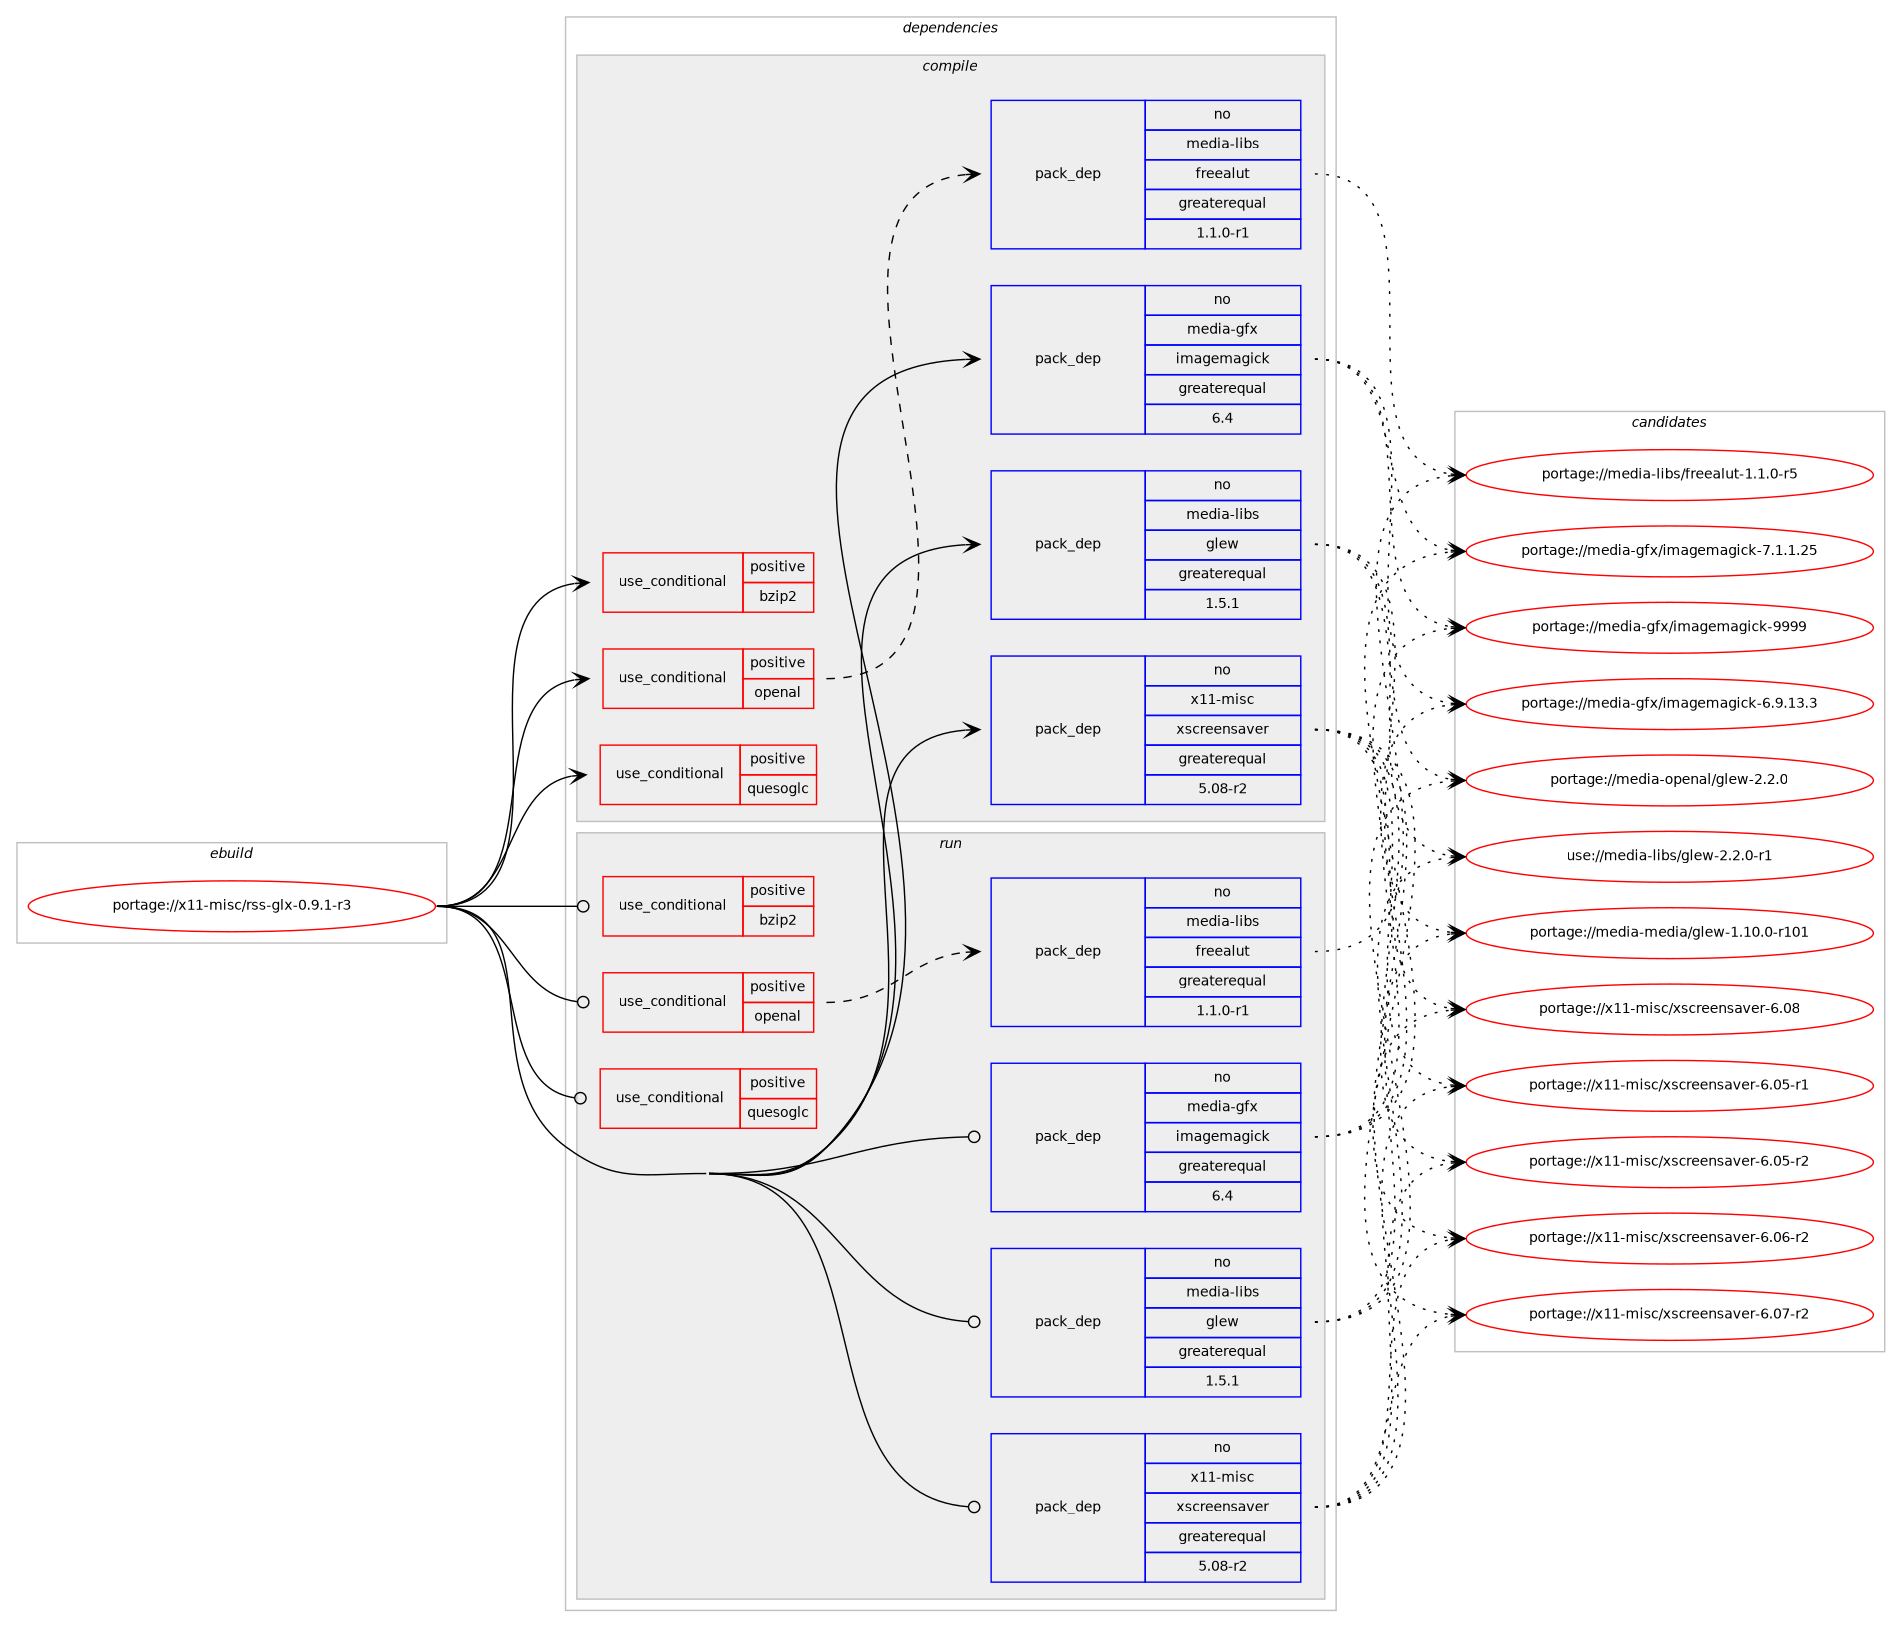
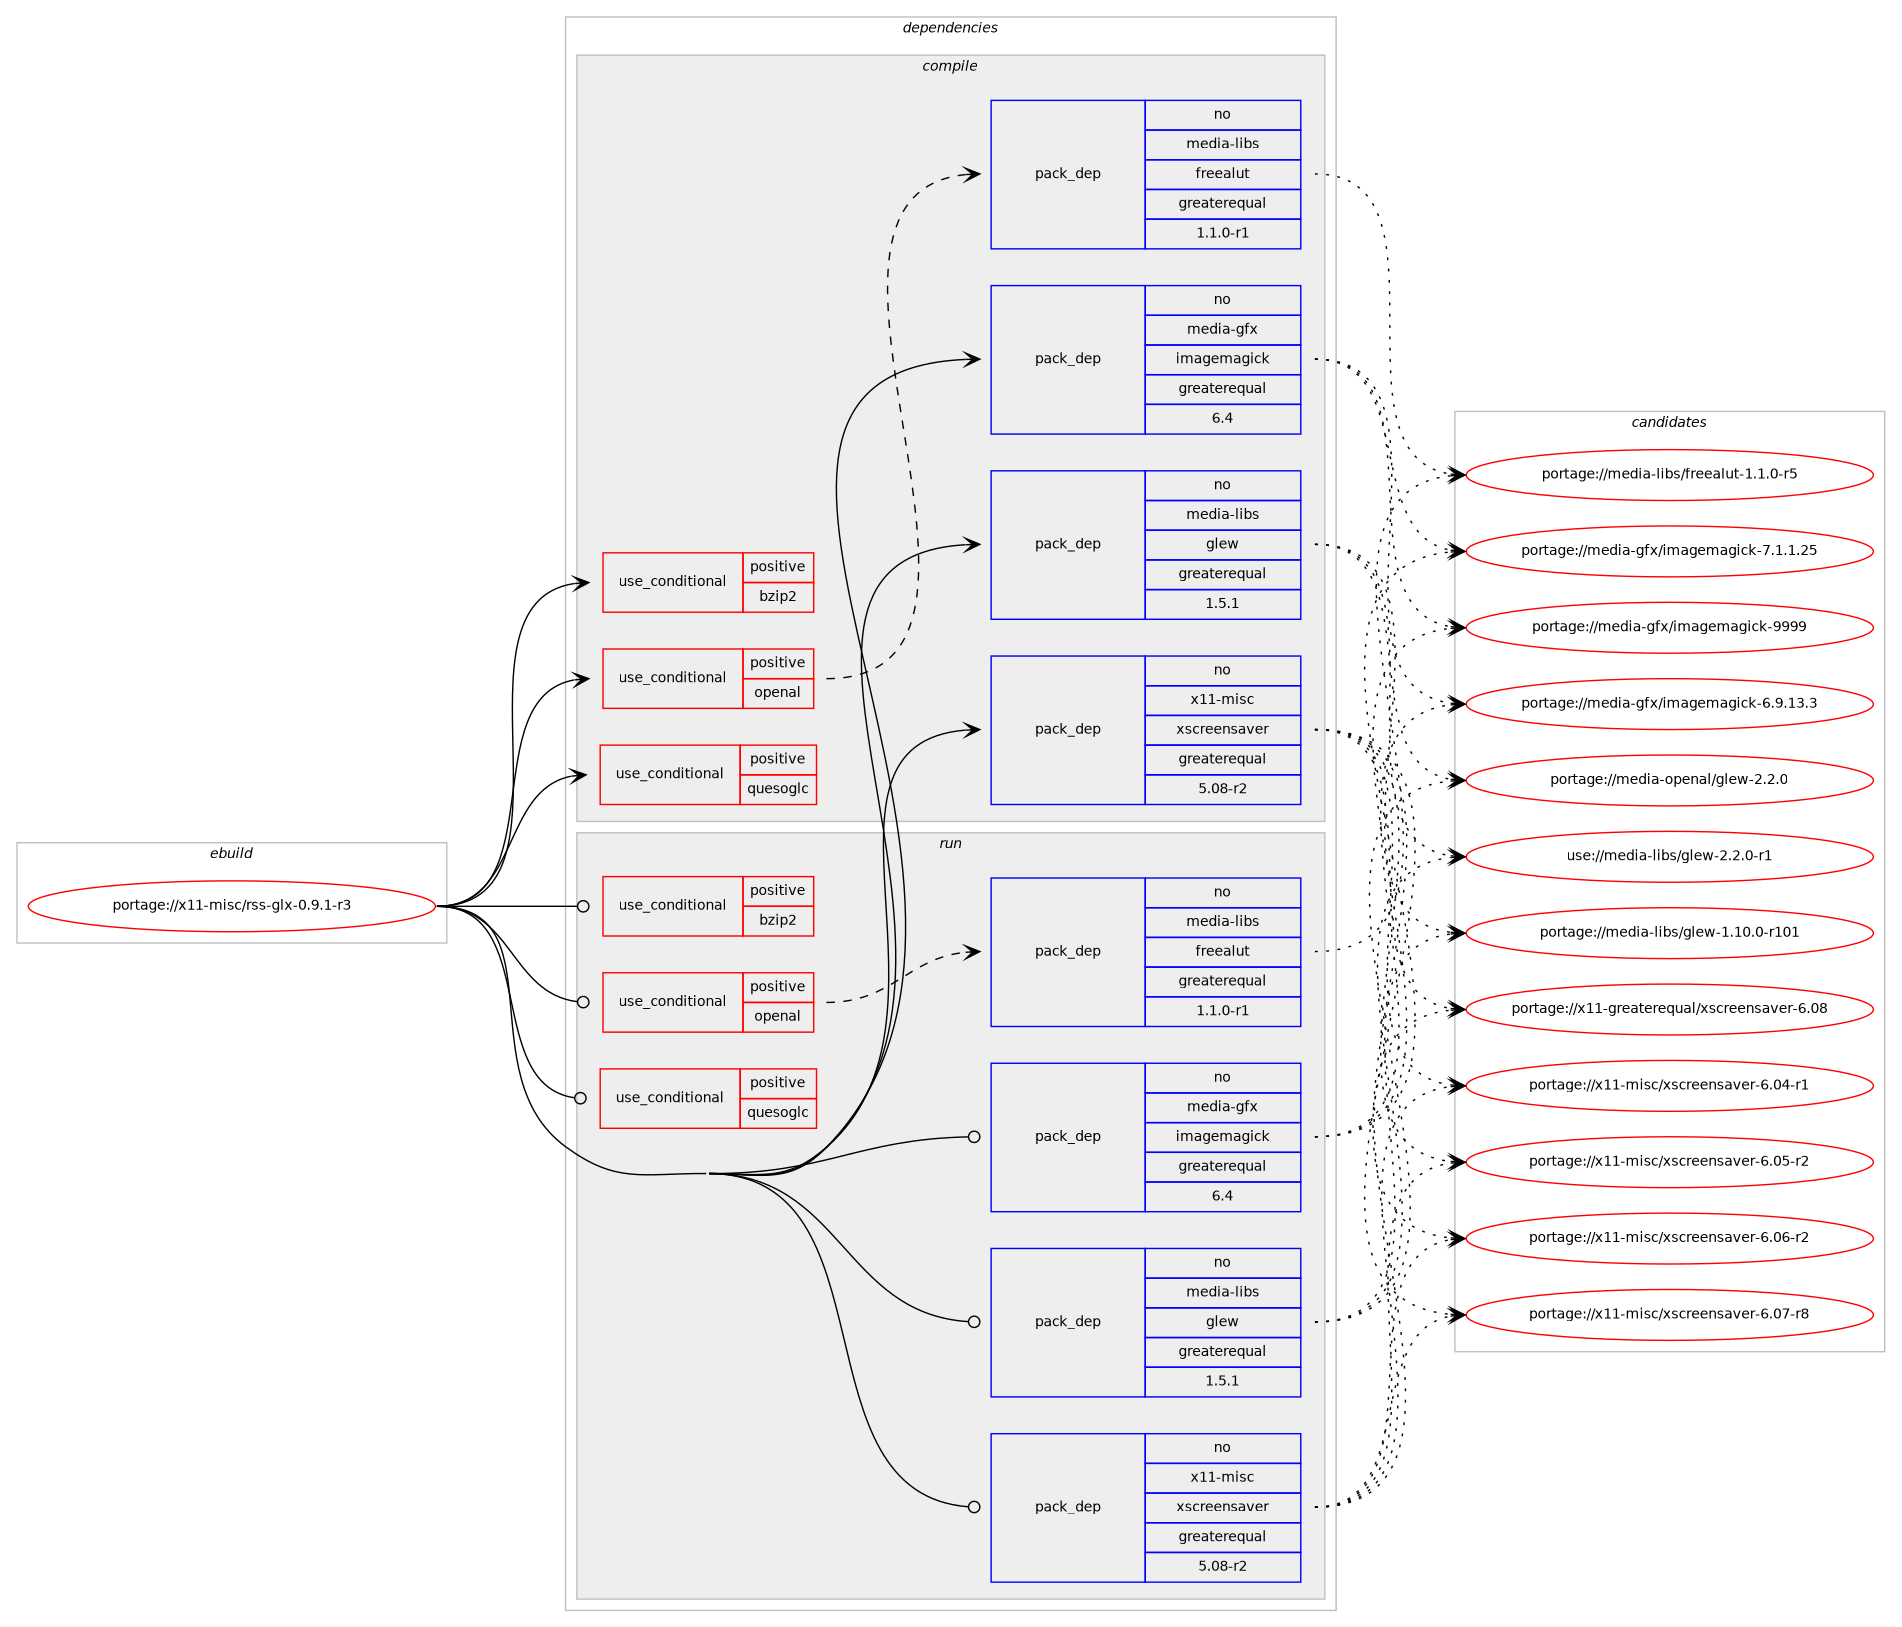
(1670, 933) -> (1670, 933)
(1670, 1010) -> (1670, 1010)
(1670, 1086) -> (1670, 1086)
(1670, 1315) -> (1670, 1315)
